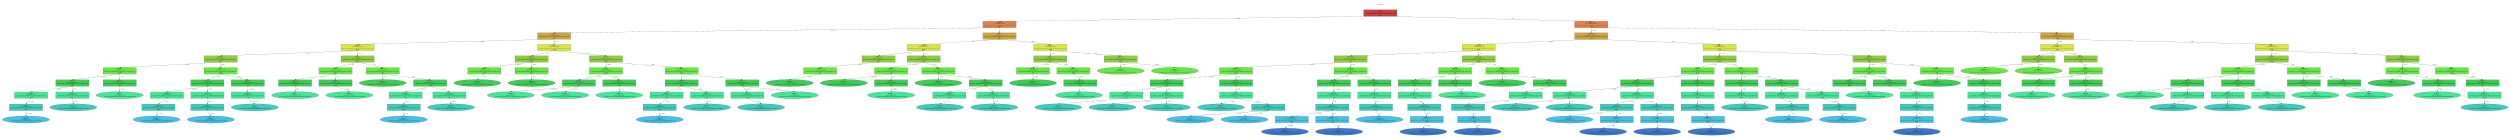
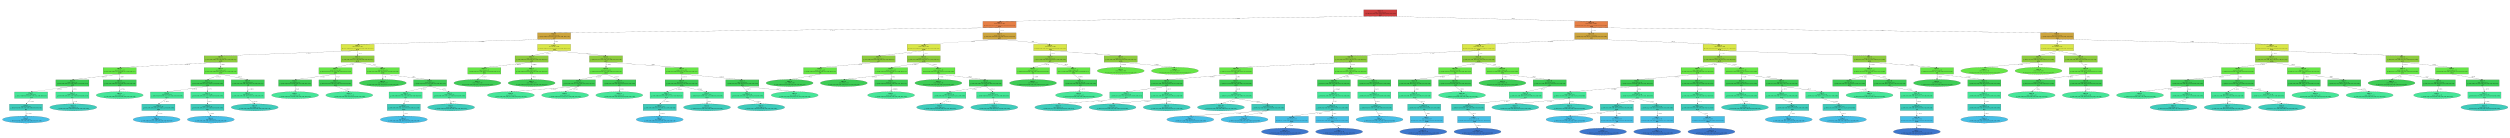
(1380, 4) -> none
